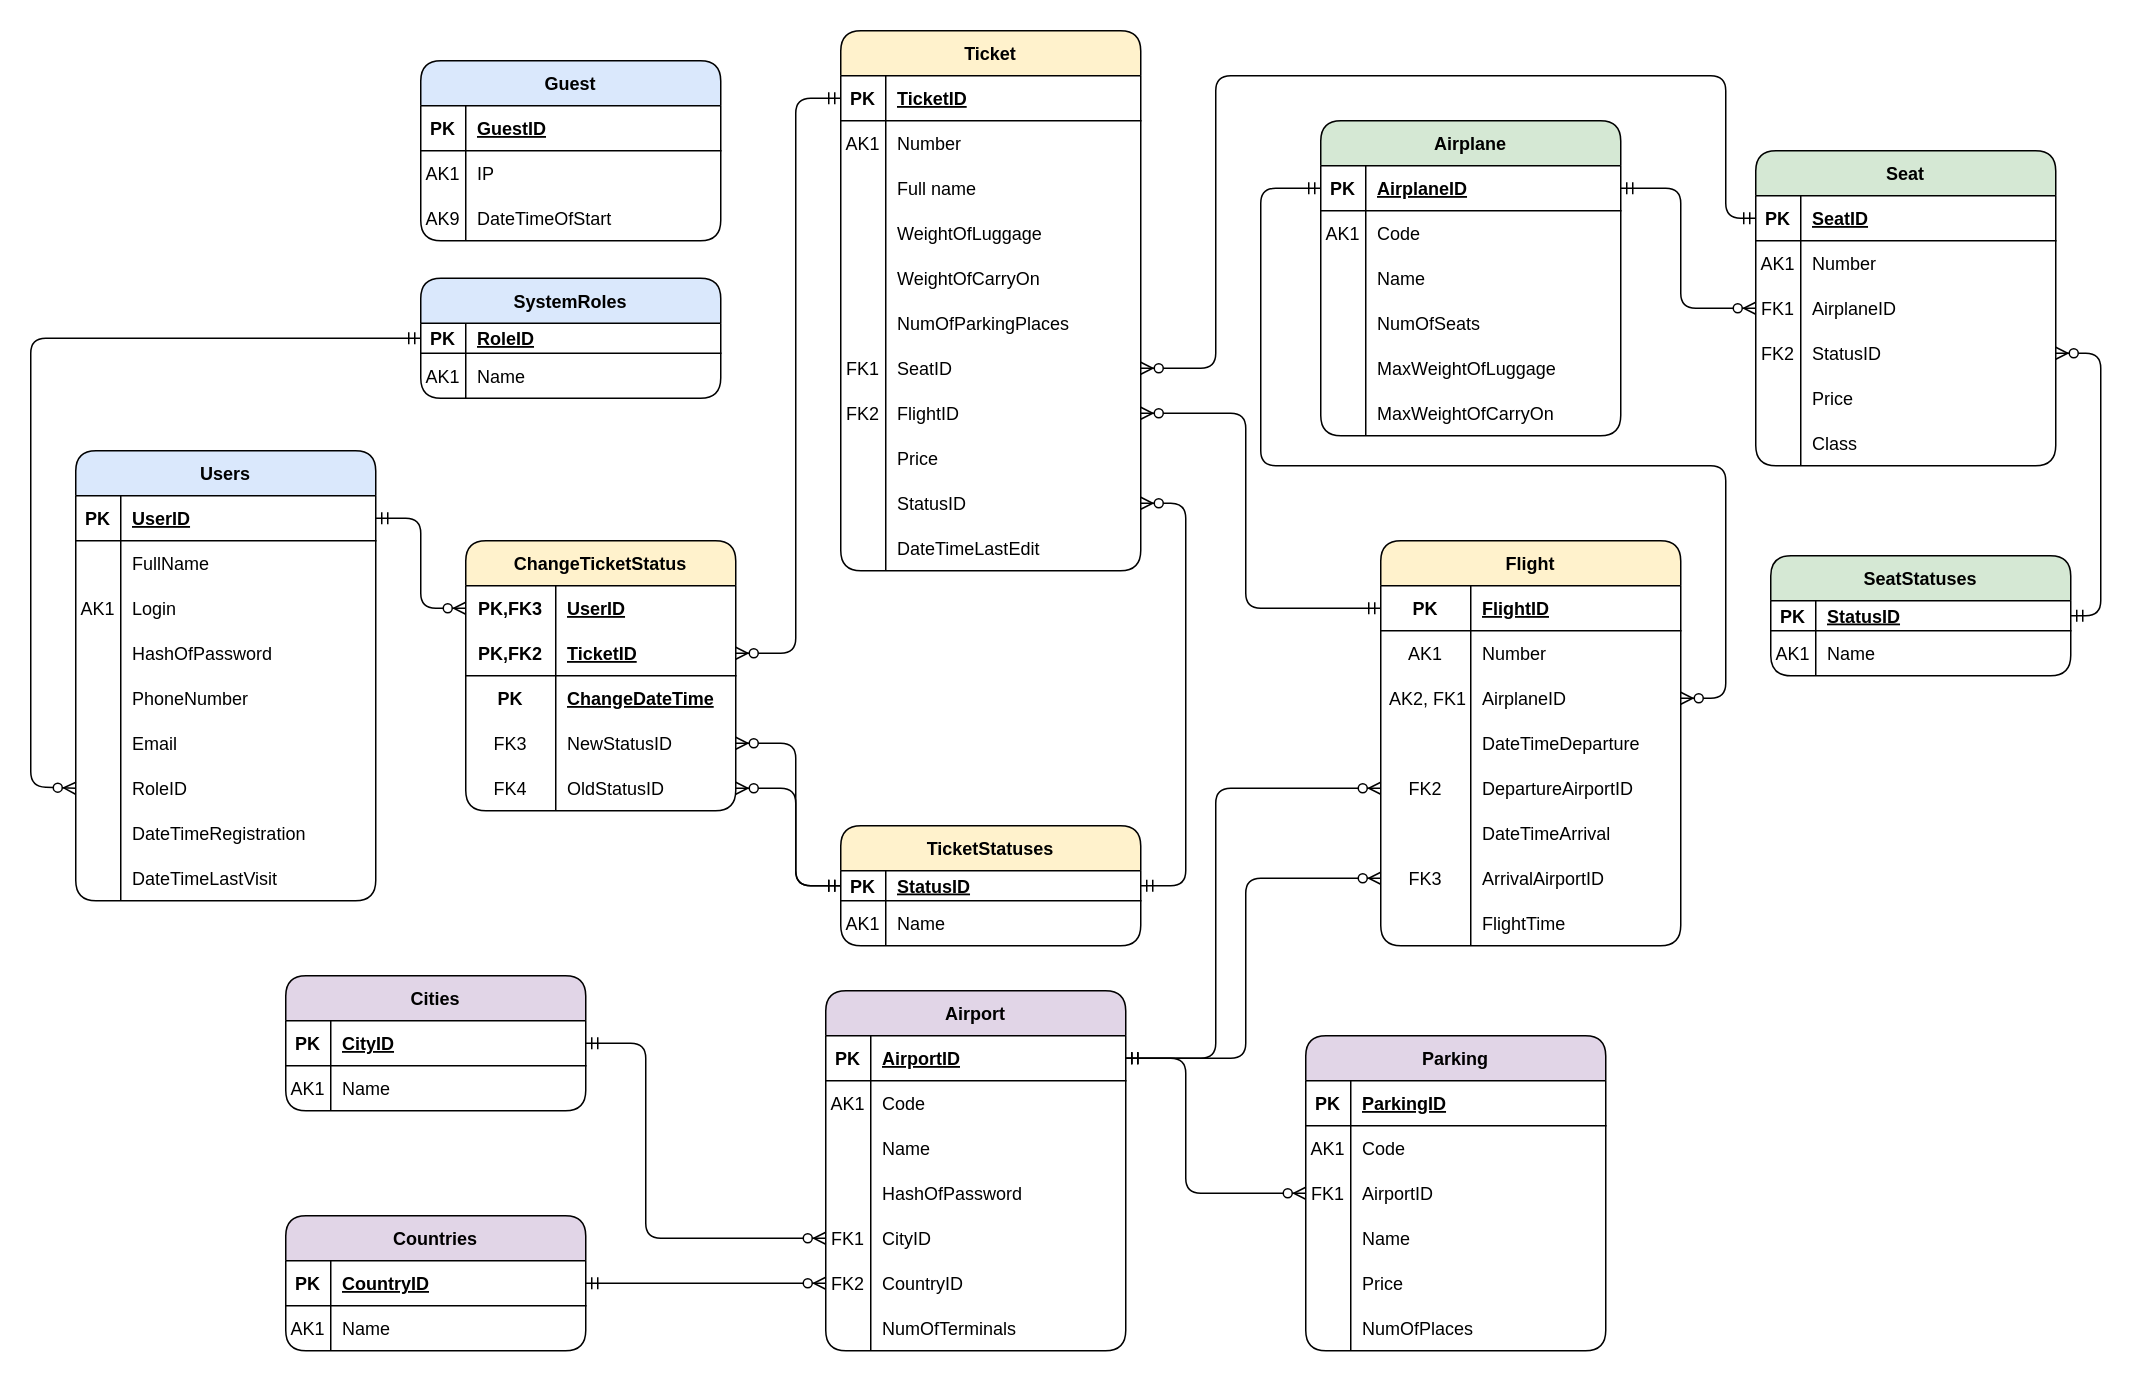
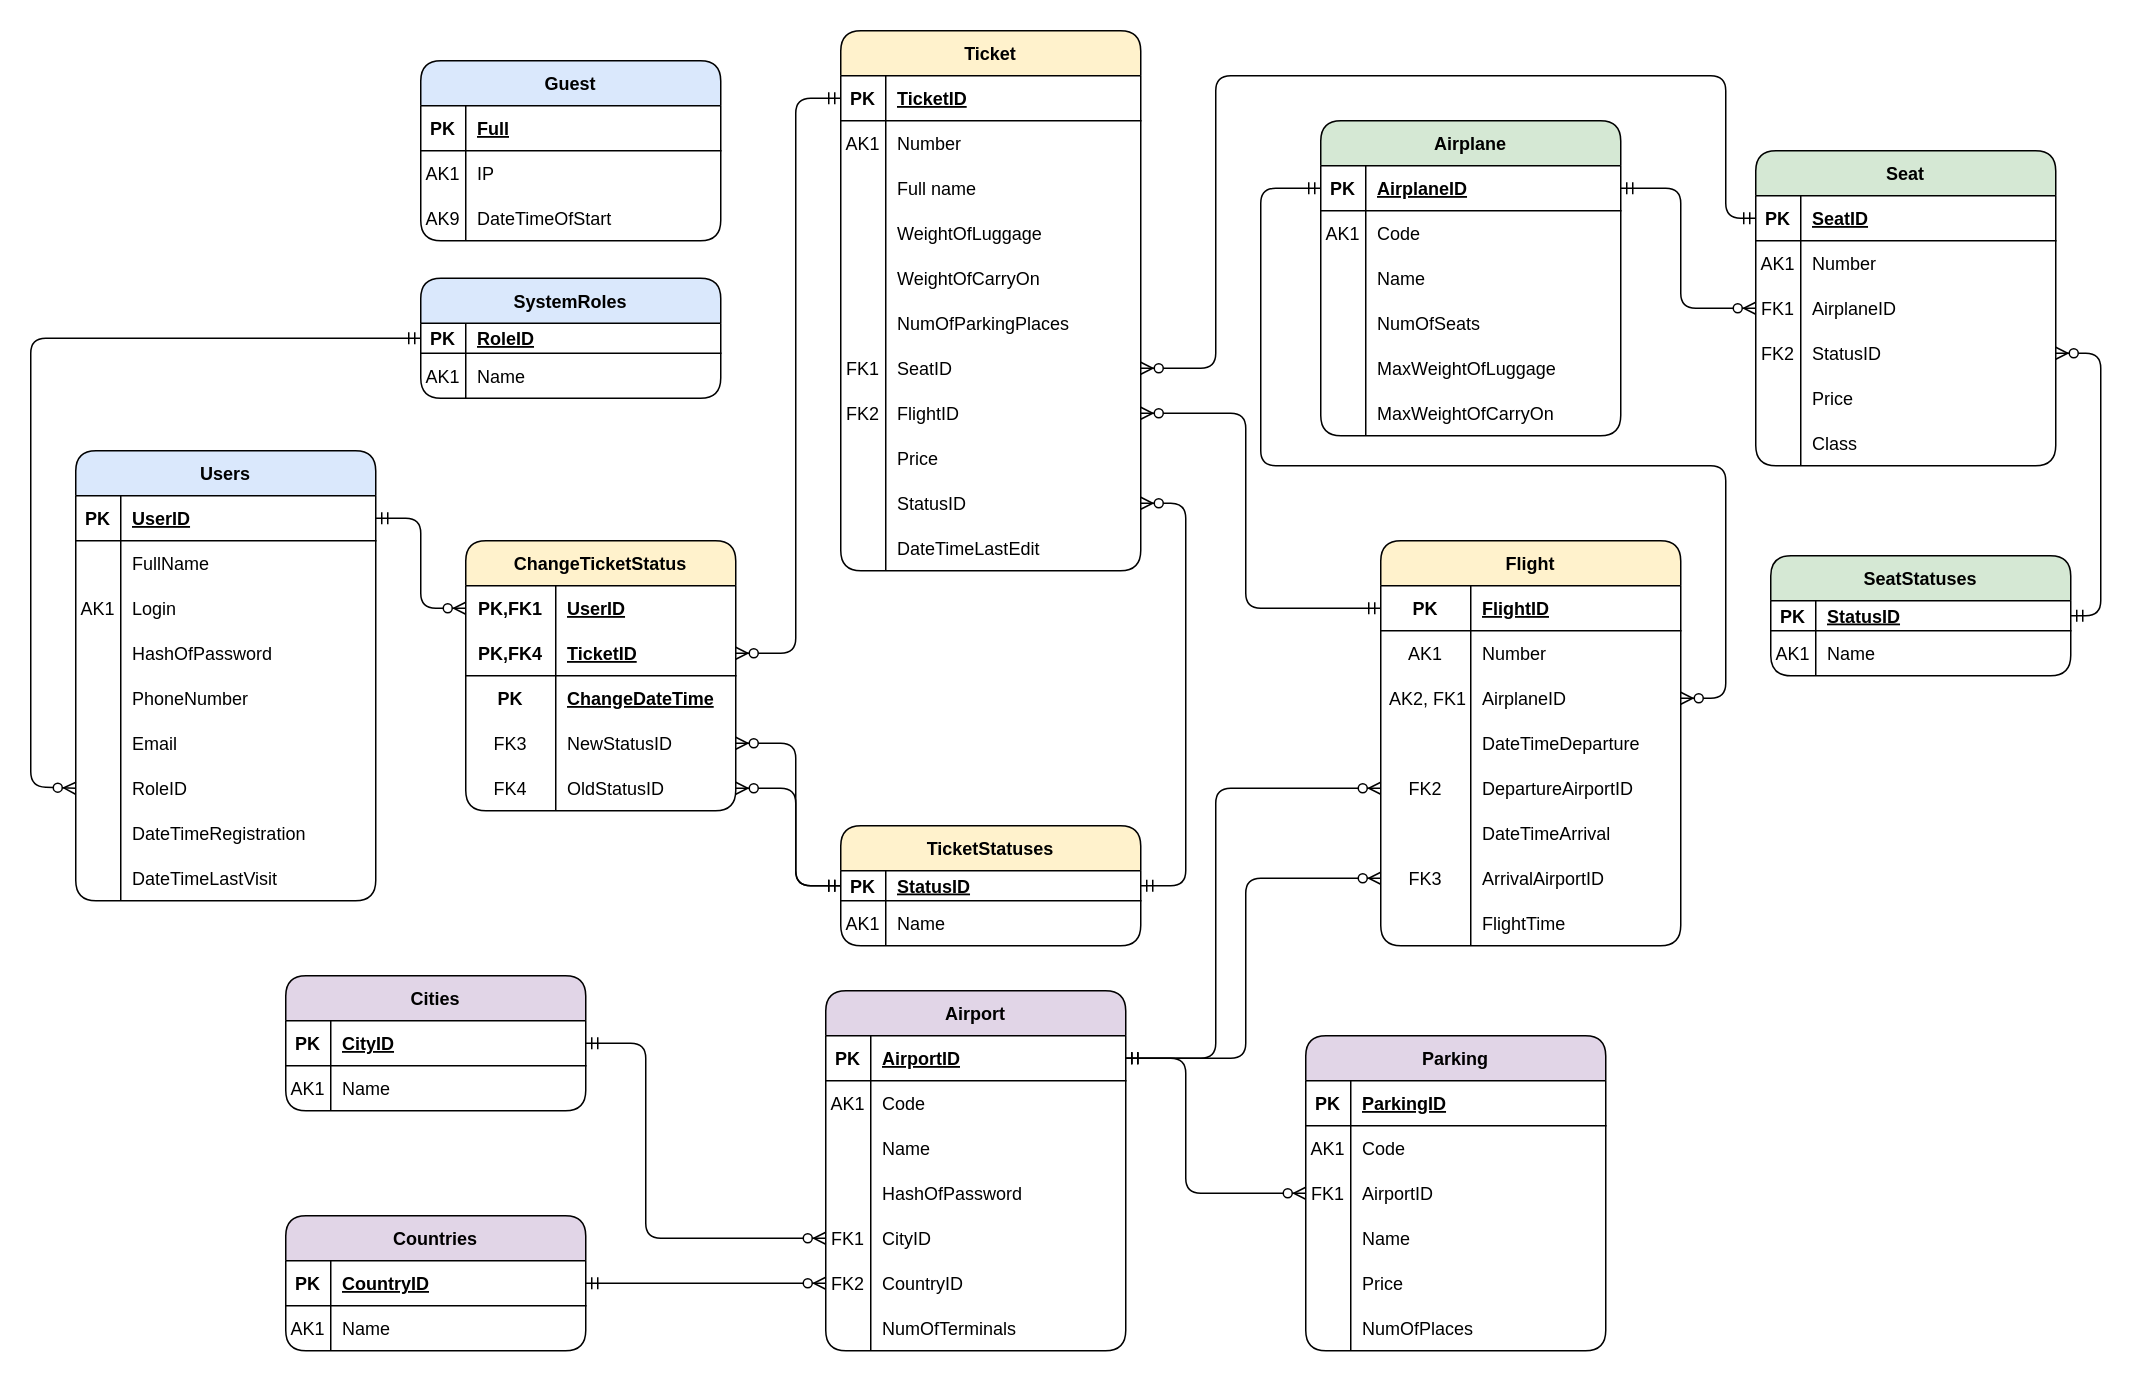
(512, 129) -> (492, 129)
(510, 609) -> (510, 609)
(510, 654) -> (510, 654)
